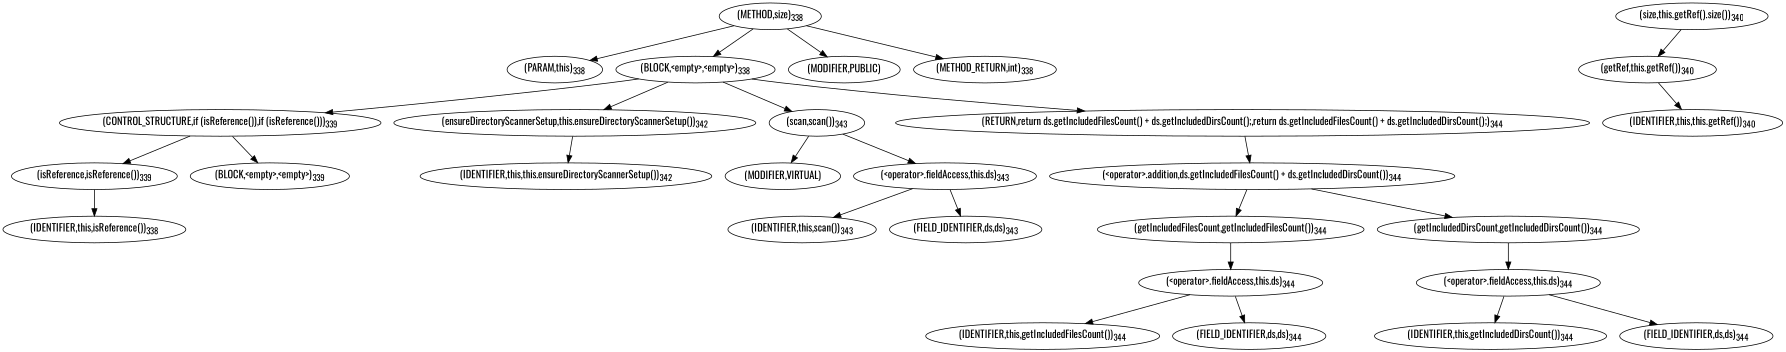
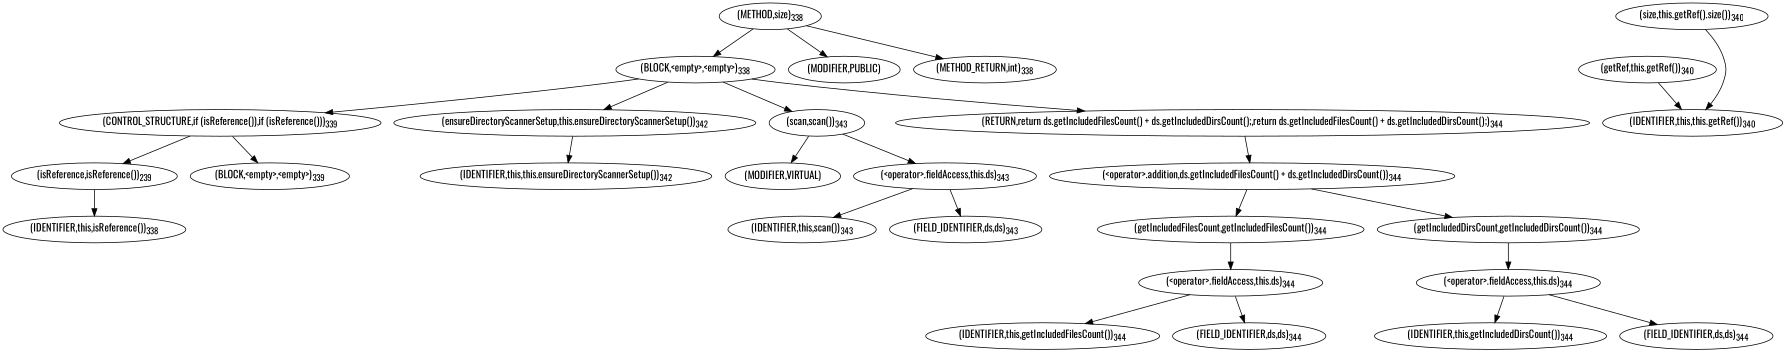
(1672, 40) -> (1726, 66)
(555, 70) -> none
(146, 175) -> (146, 175)
